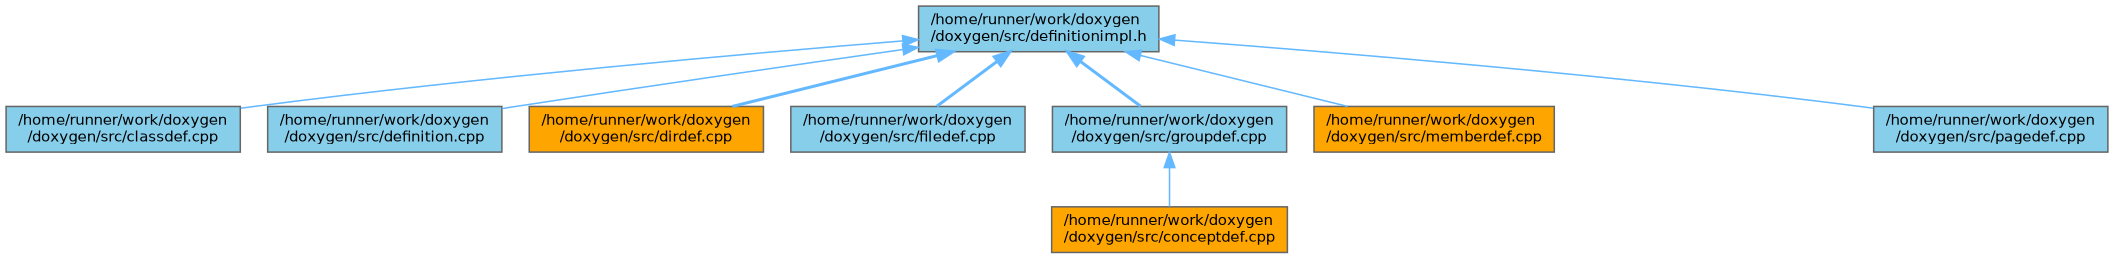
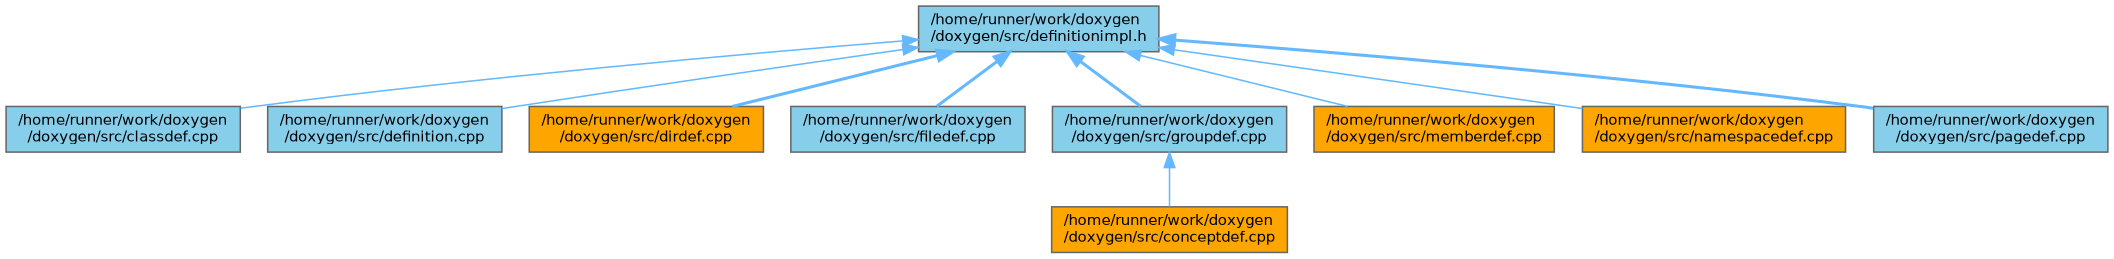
(1524, 70) -> (1524, 70)
none -> (1714, 129)
